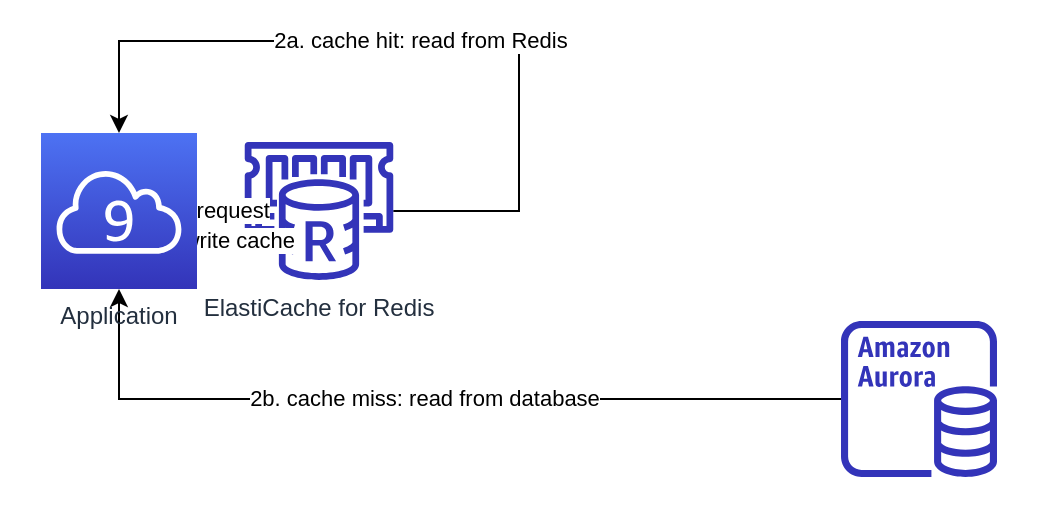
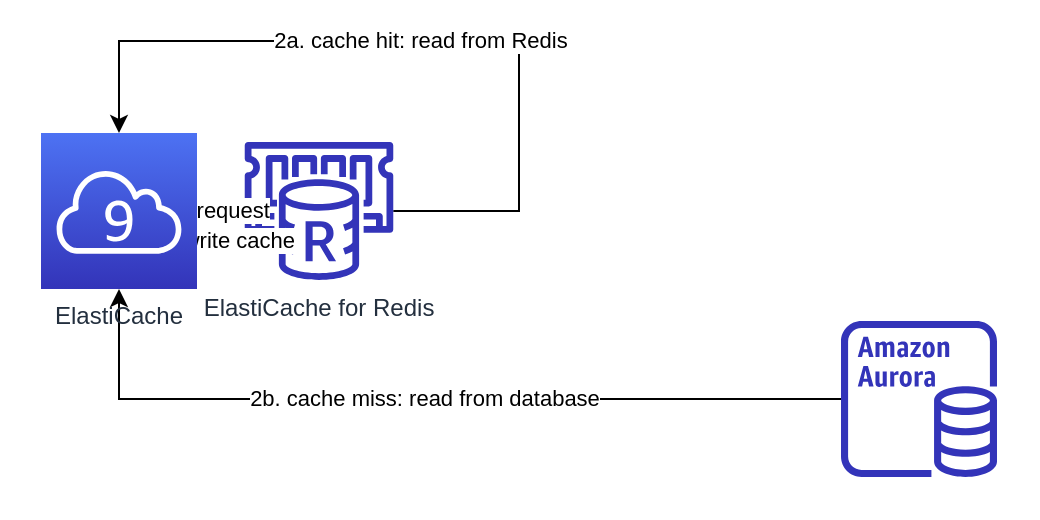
(120, 317) -> (120, 317)
